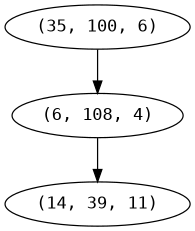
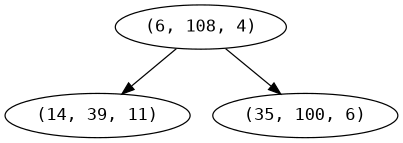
(98, 65) -> (248, 67)
